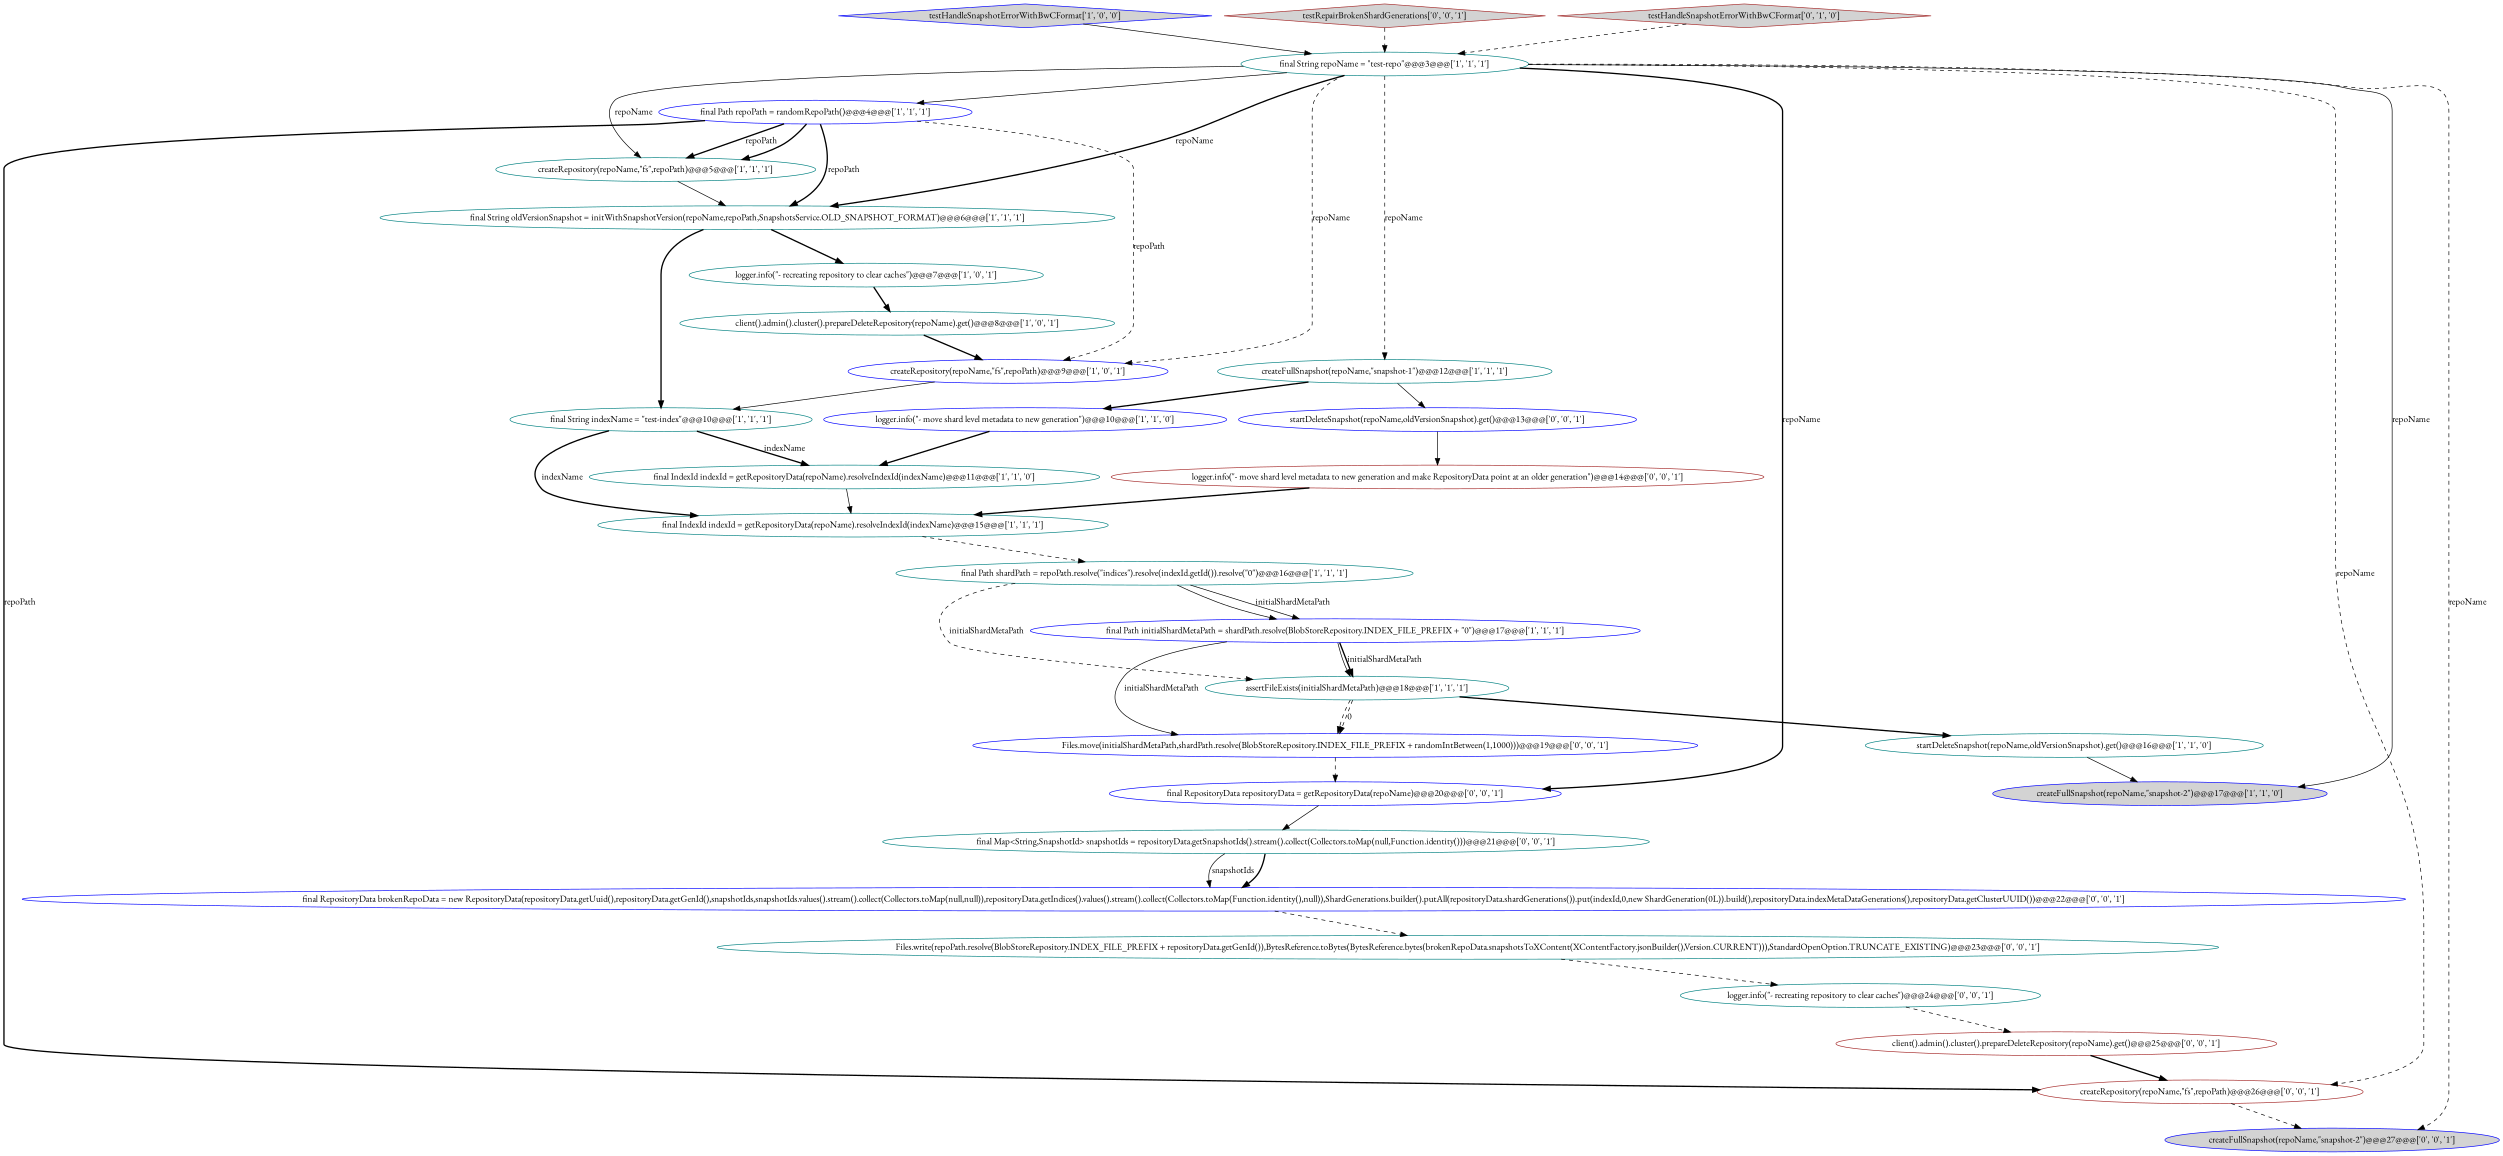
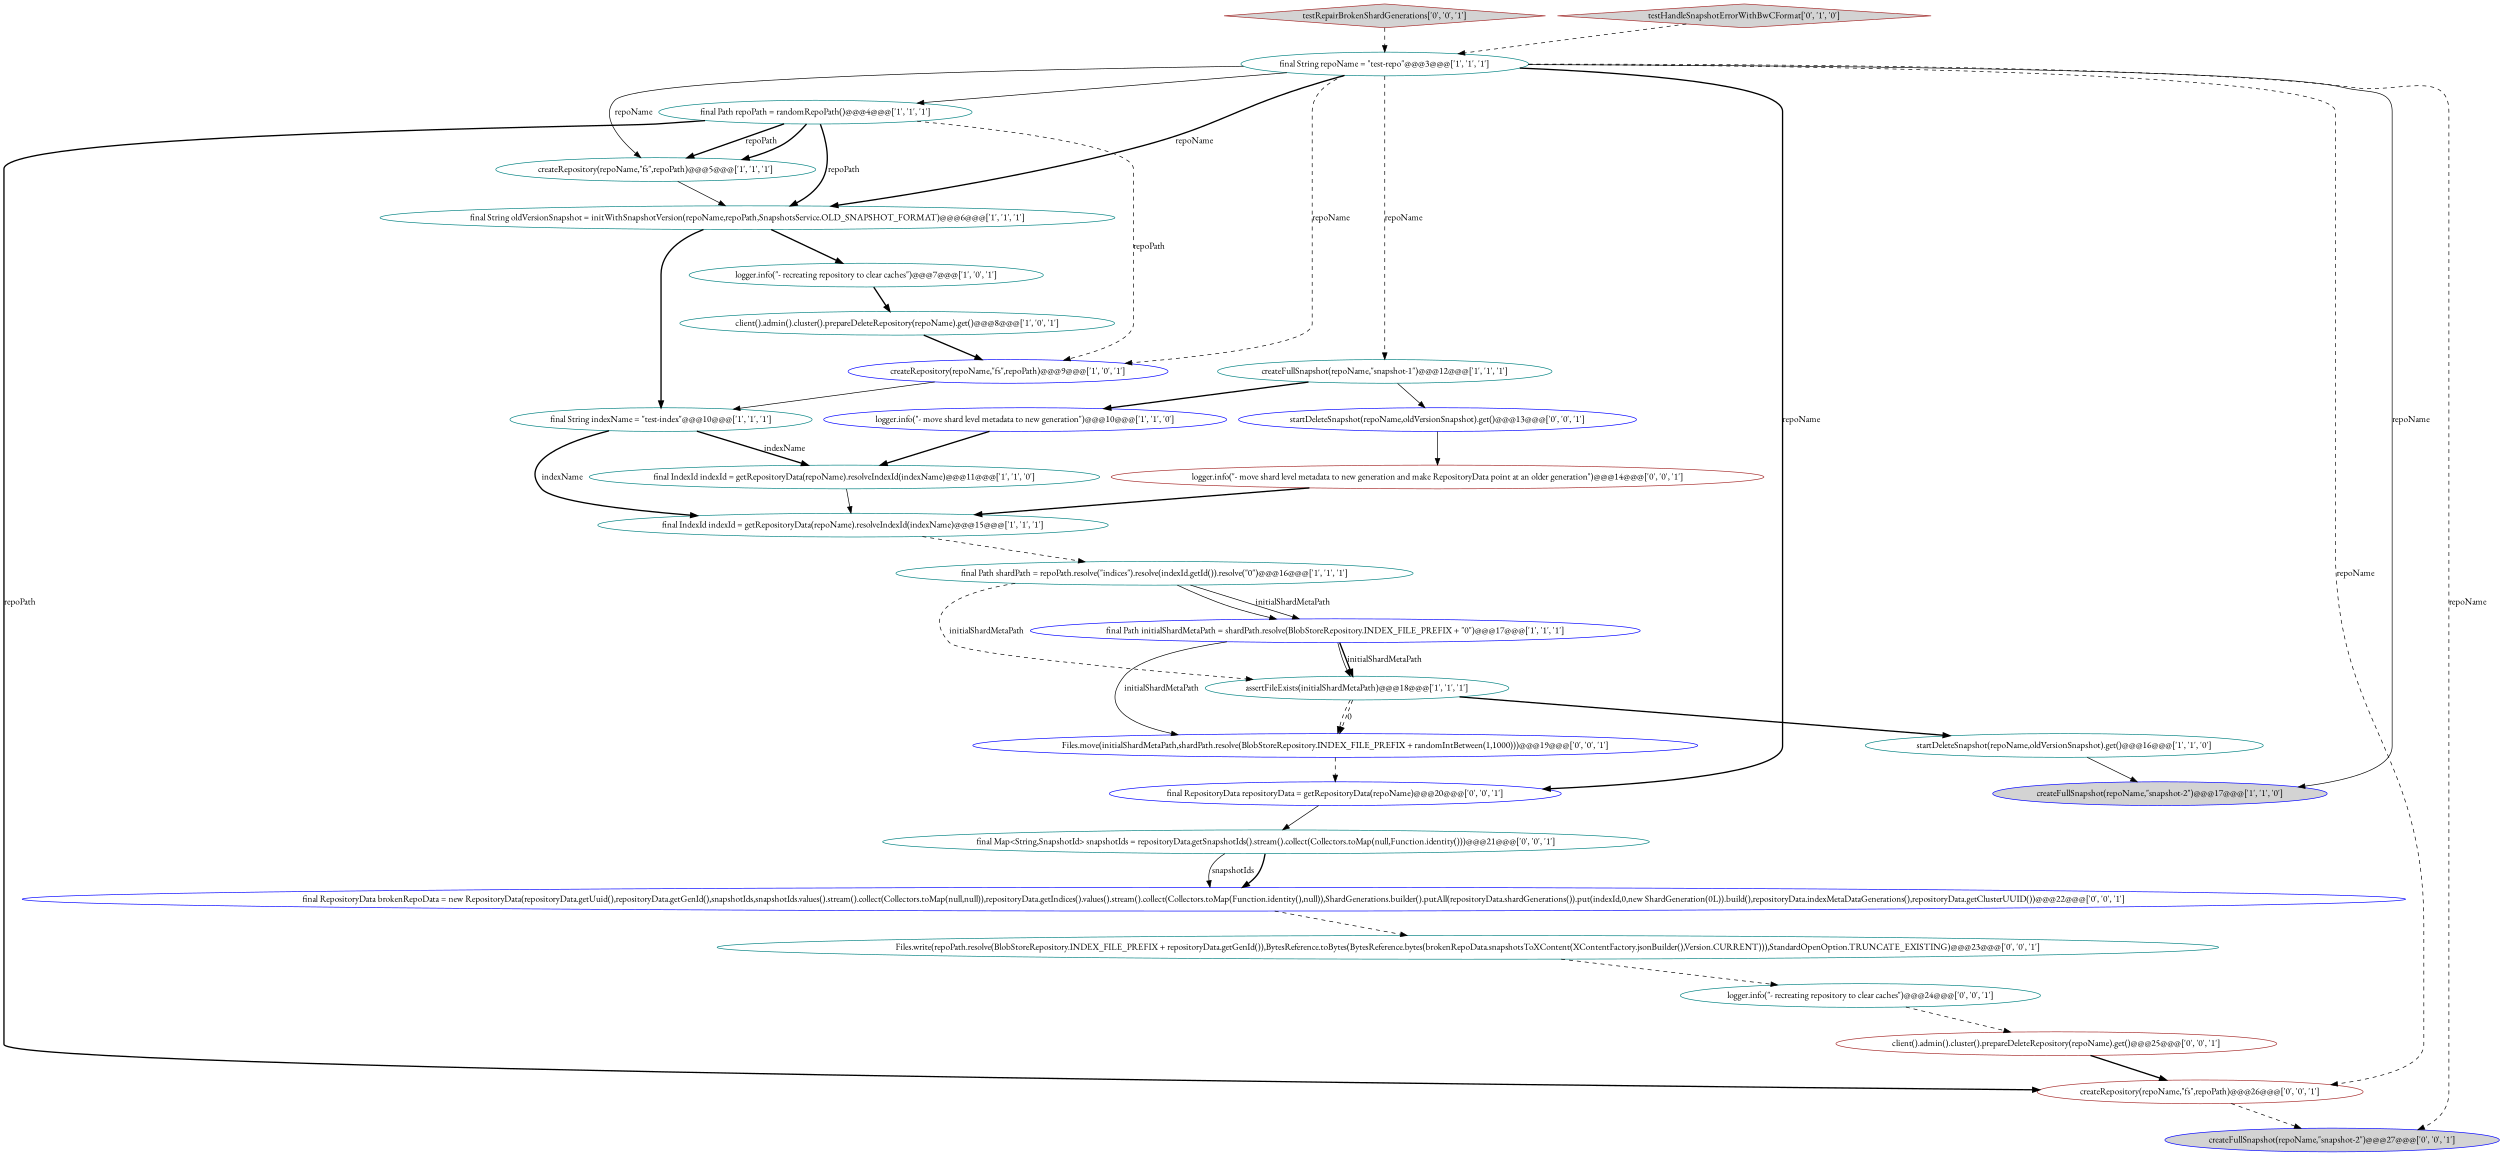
(1025, 16) -> none
(815, 112) -> (815, 112)
